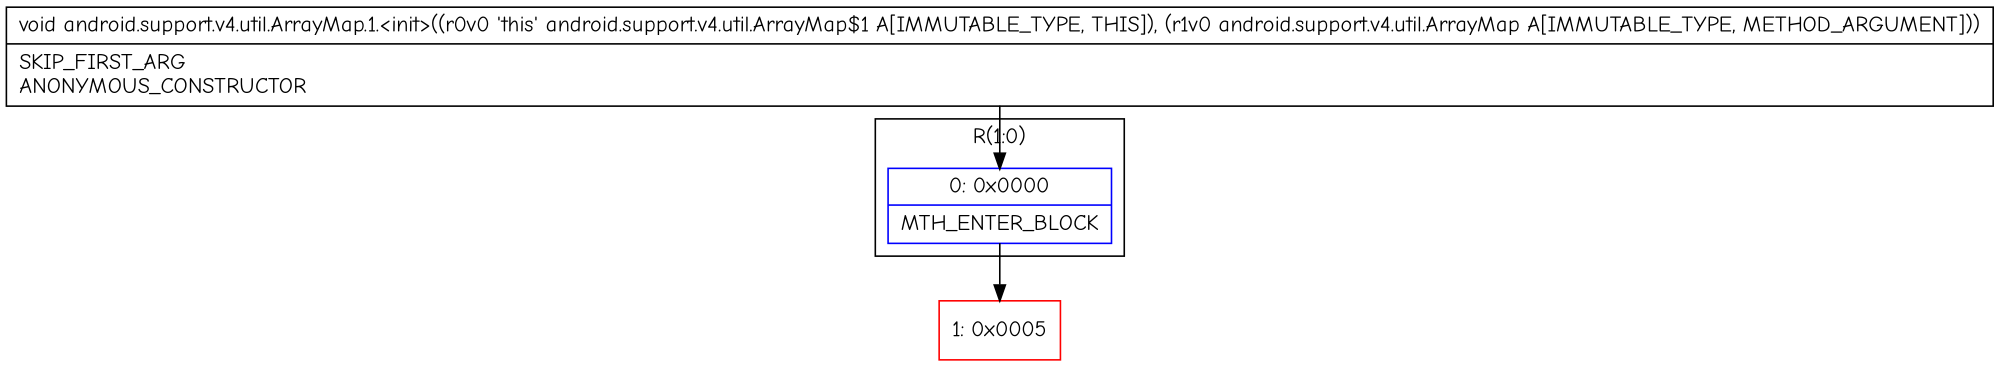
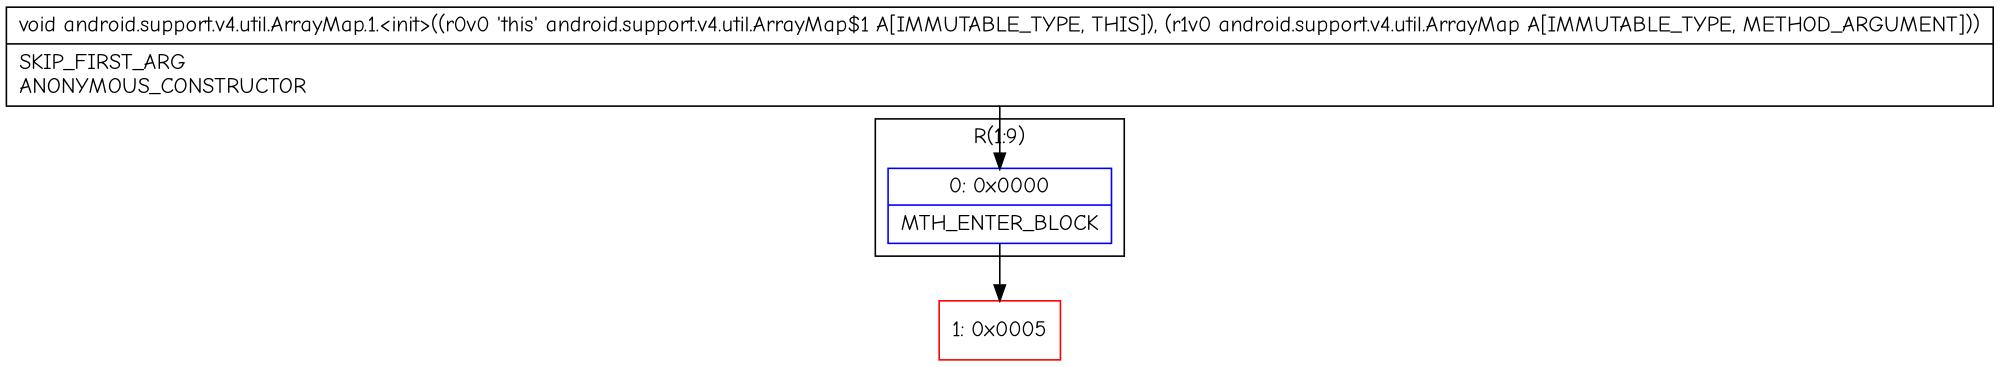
(1000, 137) -> (1000, 137)
